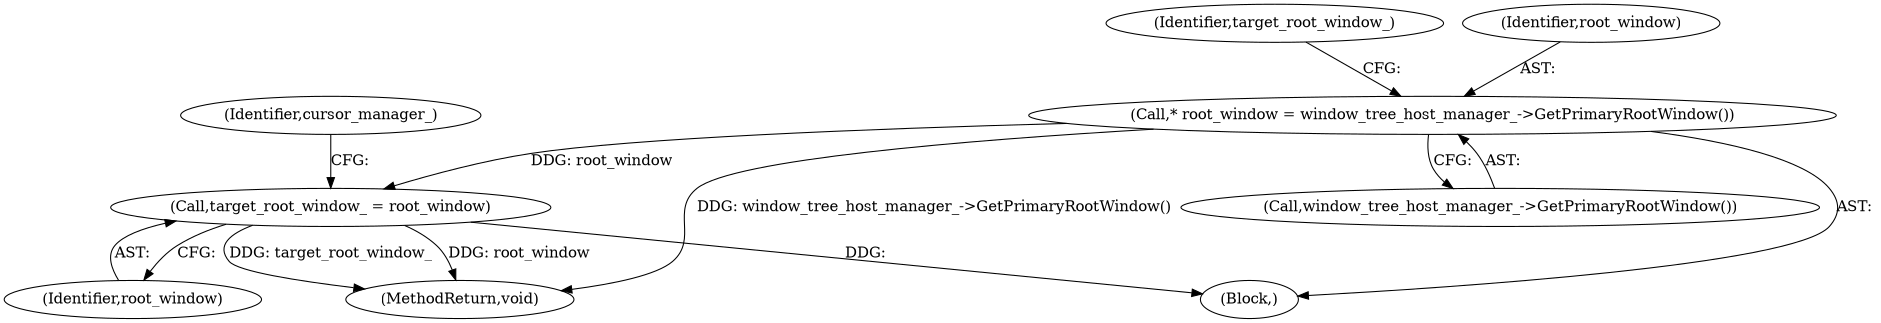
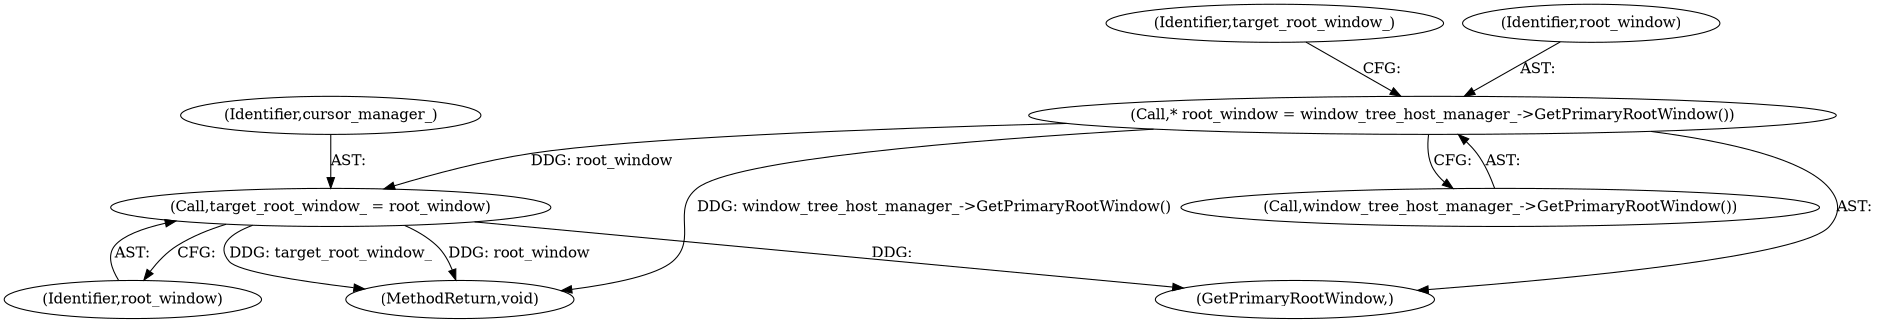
(352, 161) -> (351, 161)
(1249, 300) -> (1295, 300)
